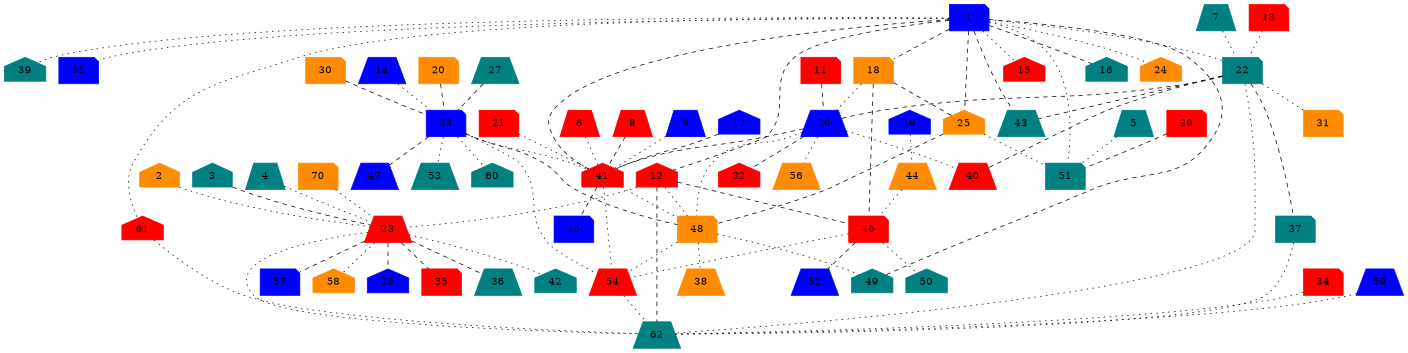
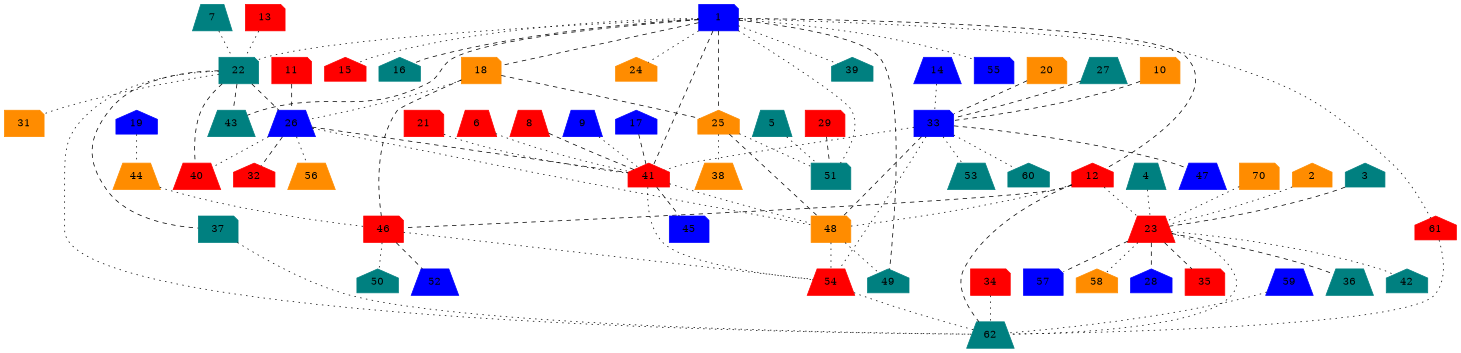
(326, 71) -> (1160, 71)
(699, 256) -> (719, 149)
